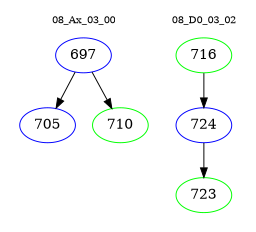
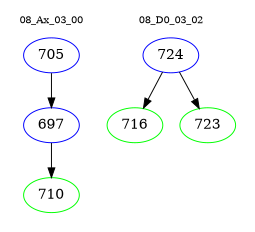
(68, 86) -> (51, 86)
(204, 86) -> (155, 86)
